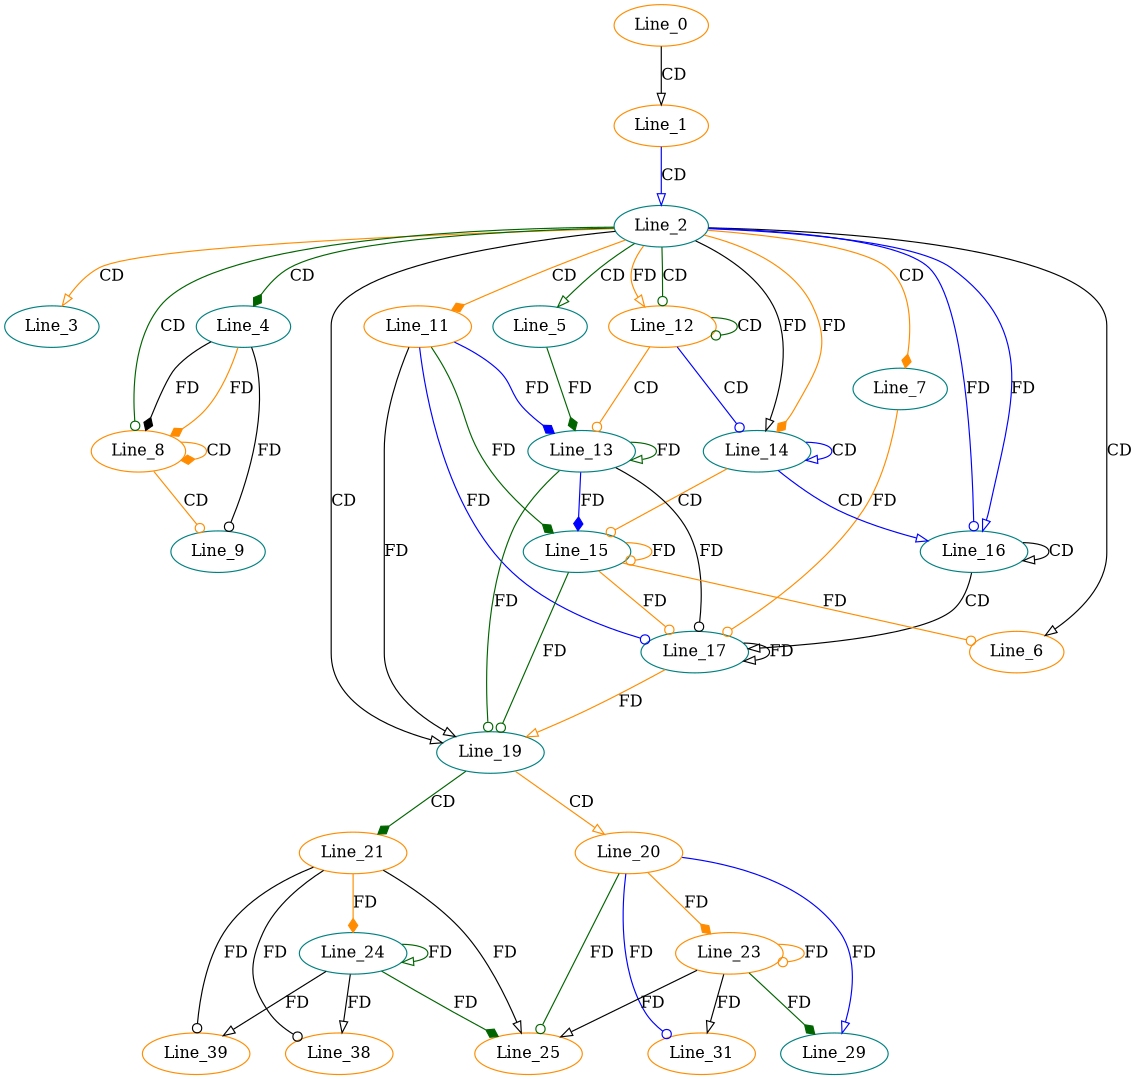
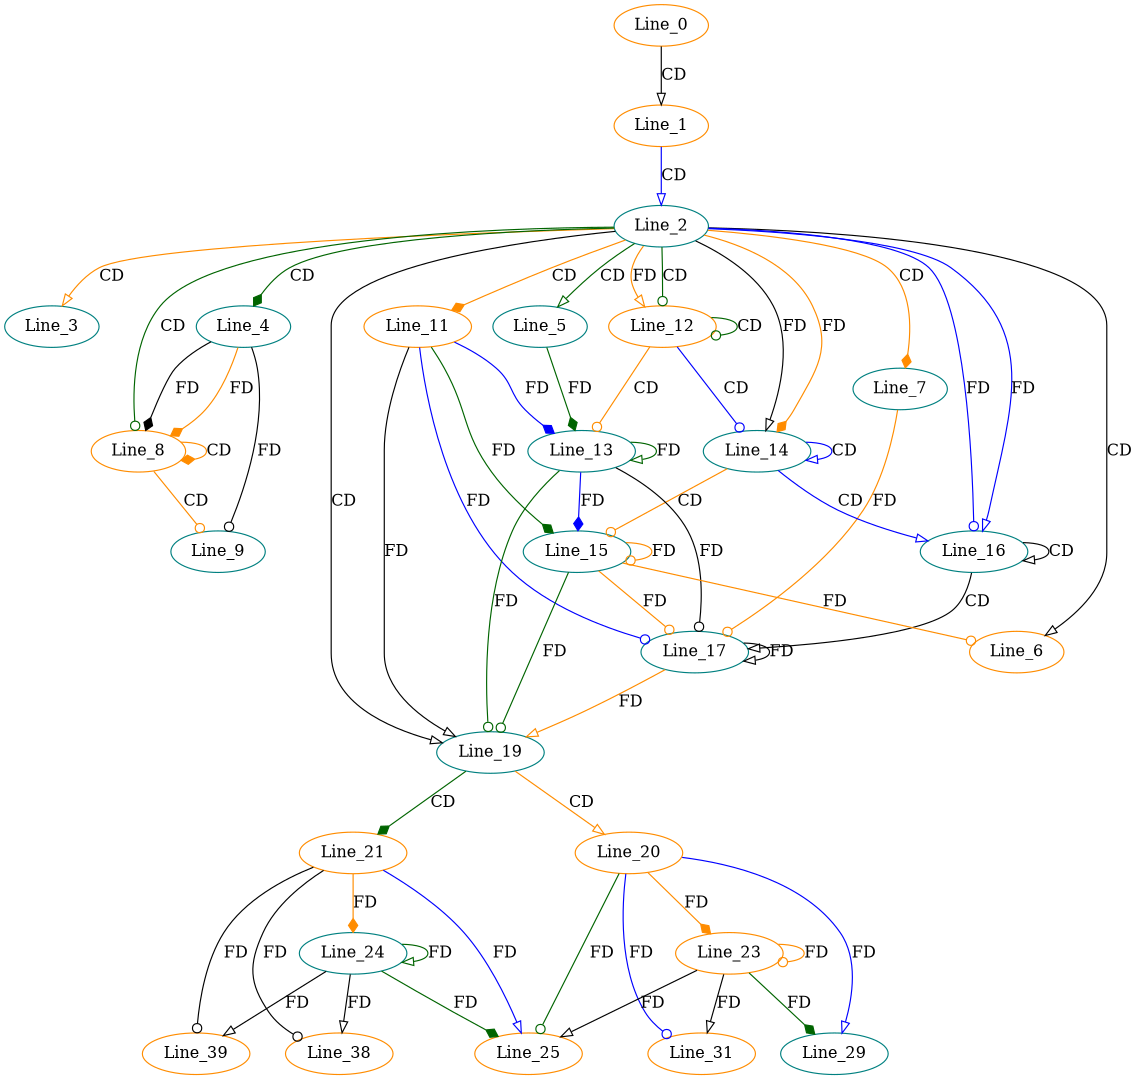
(465, 933) -> (465, 933)
